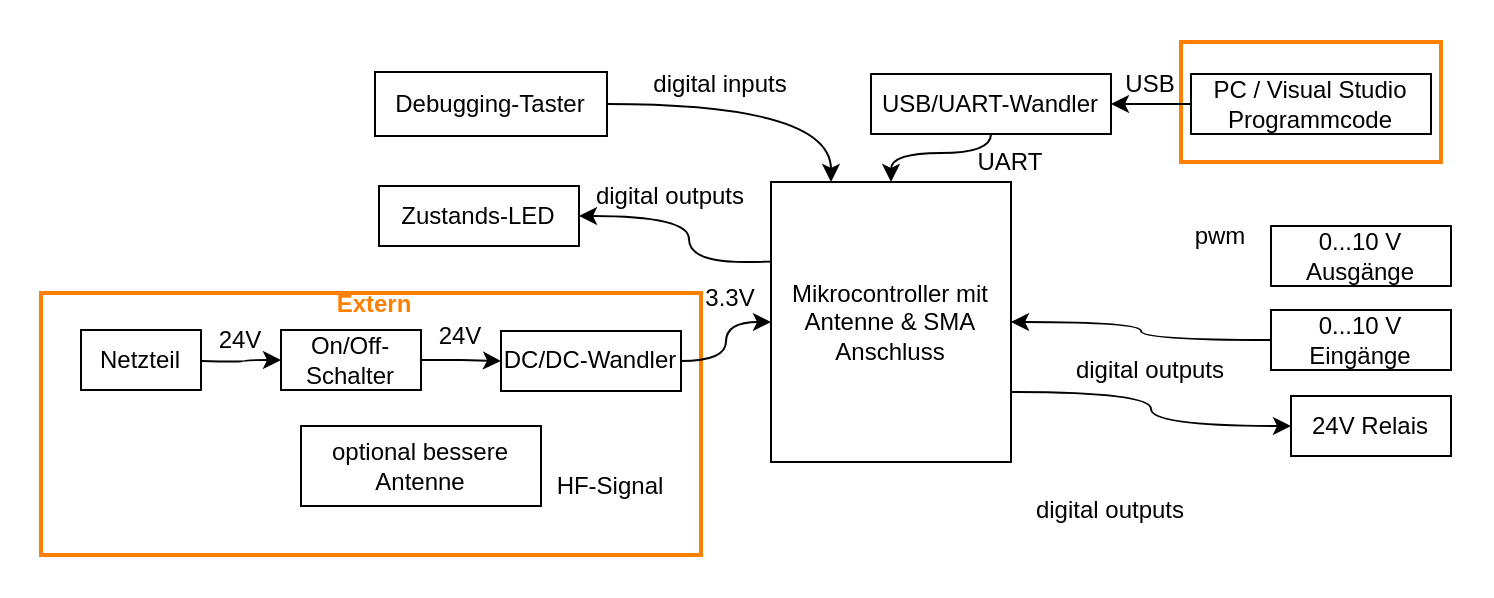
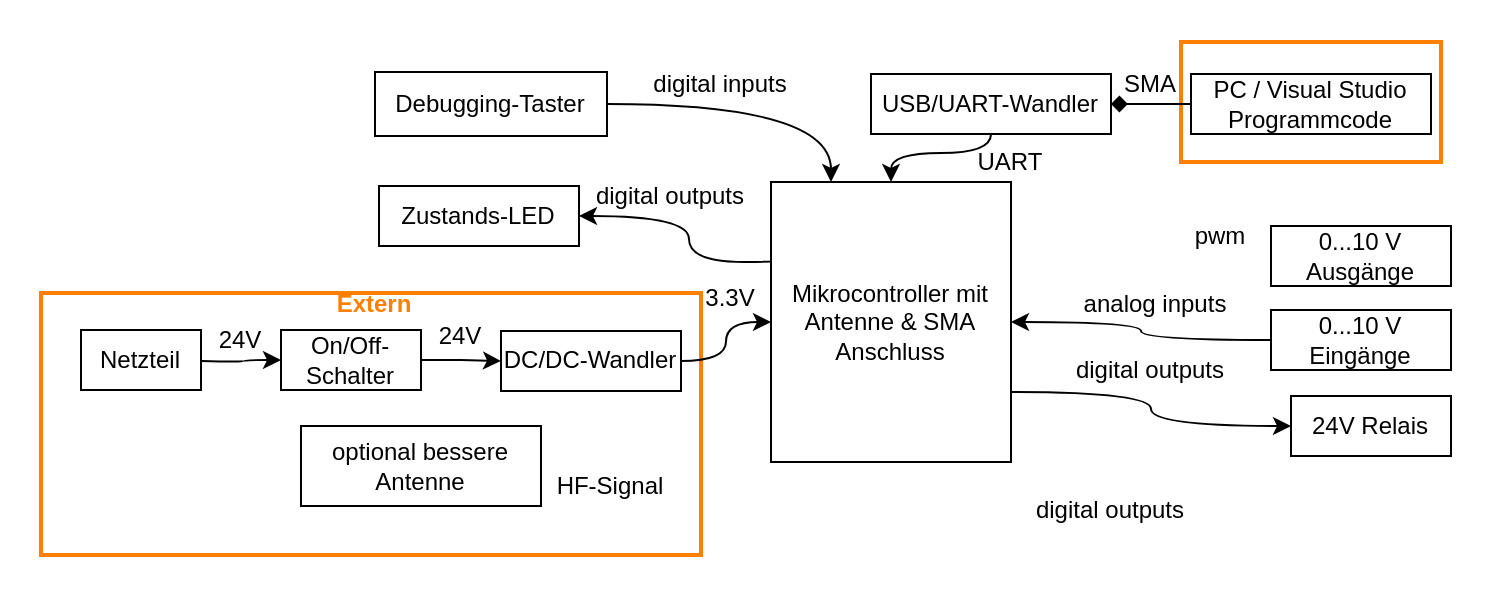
(1151, 85) -> (1151, 85)
(1126, 104) -> (1127, 104)
none -> (1156, 305)
